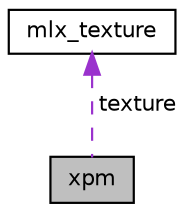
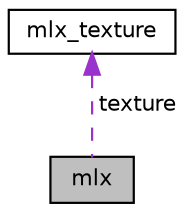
(92, 180) -> (92, 180)
